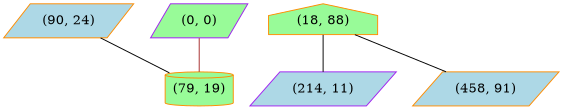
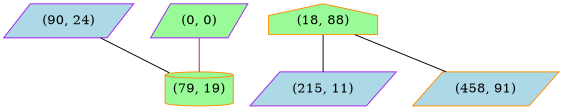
(69, 21) -> (69, 21)
(323, 89) -> (323, 89)
